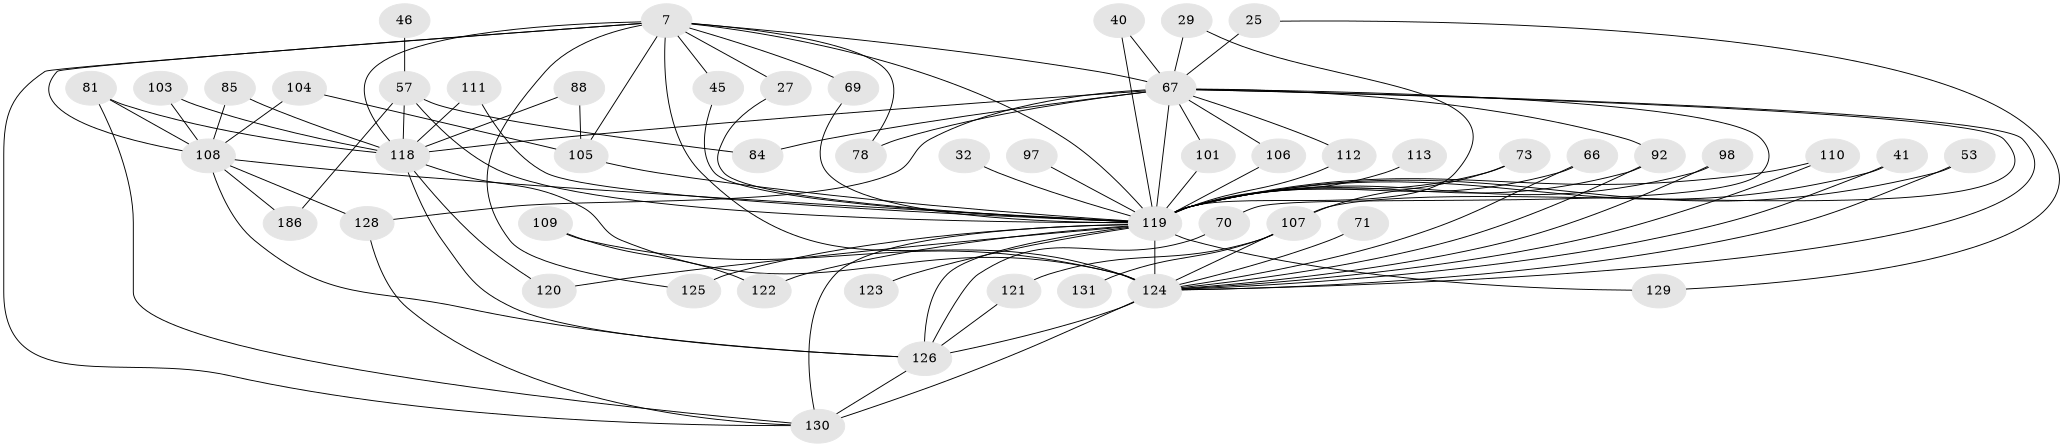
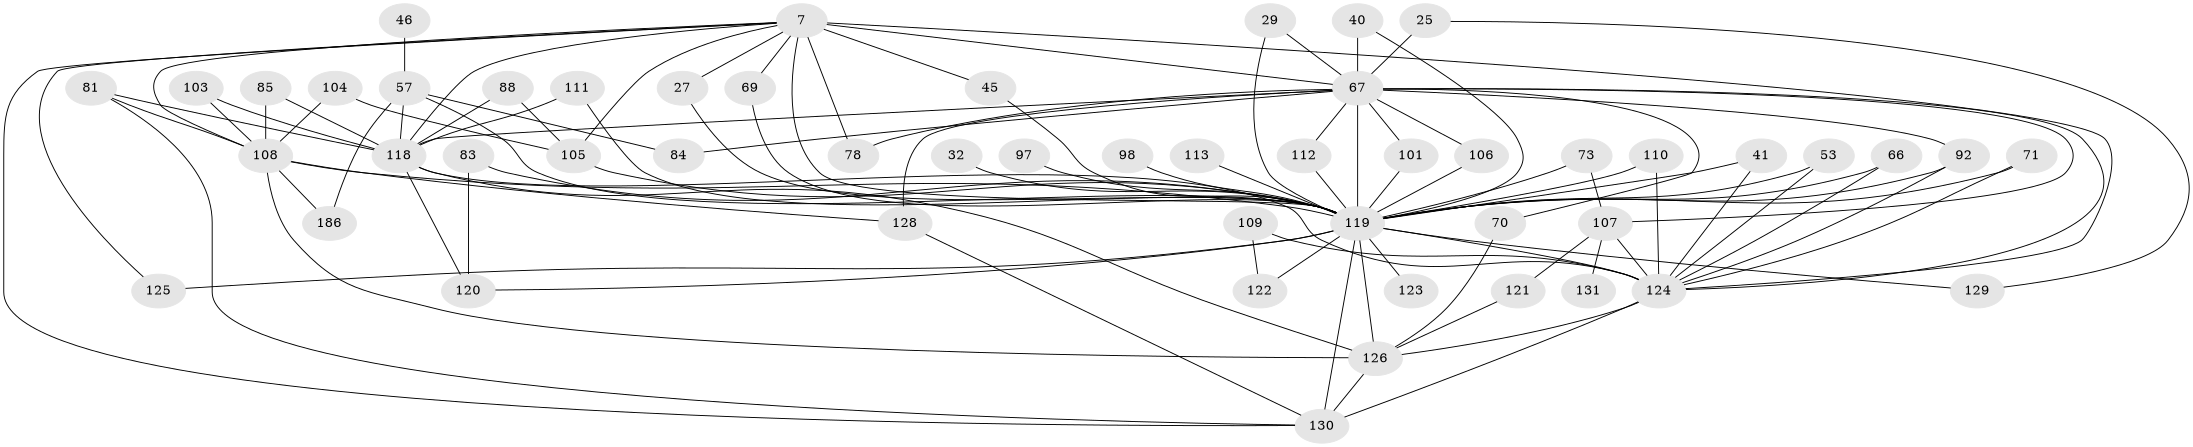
none -> (469, 156)
none -> (1810, 202)
(1451, 254) -> none
